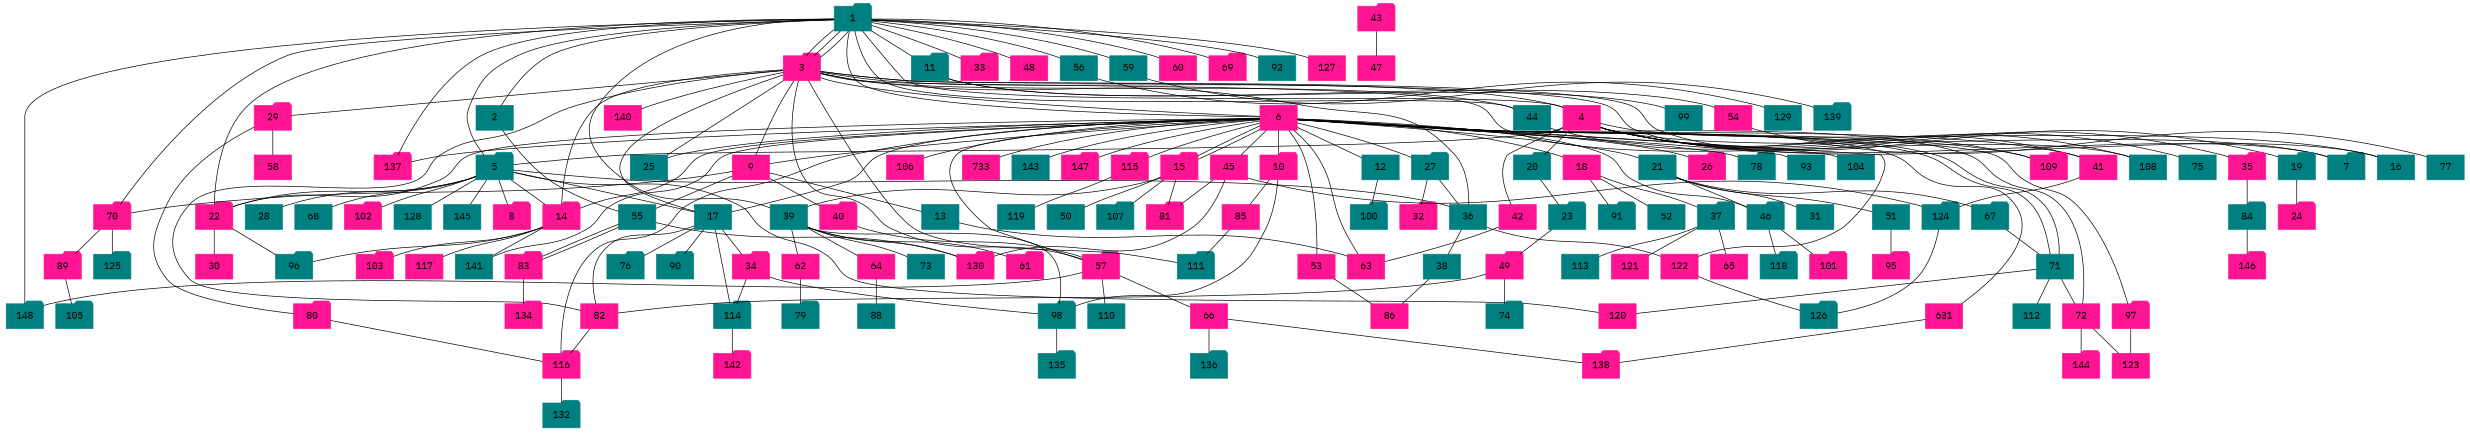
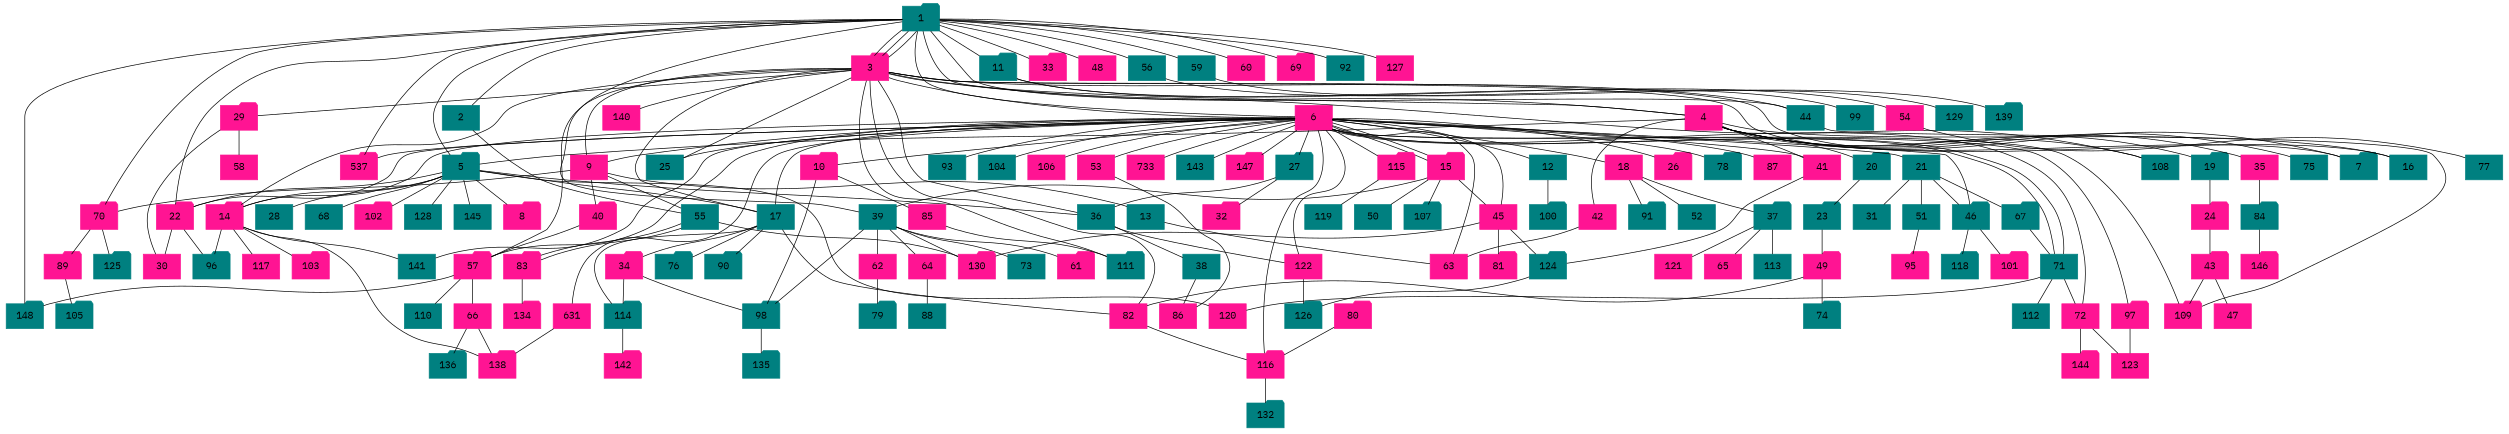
(393, 167) -> (359, 167)
none -> (1773, 167)
(2247, 167) -> (2260, 167)
(1172, 192) -> (1468, 189)
none -> (2210, 242)
(154, 249) -> (163, 182)
none -> (361, 280)
none -> (2196, 291)
